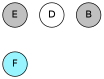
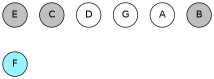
none -> (52, 15)
none -> (125, 15)
none -> (162, 15)
